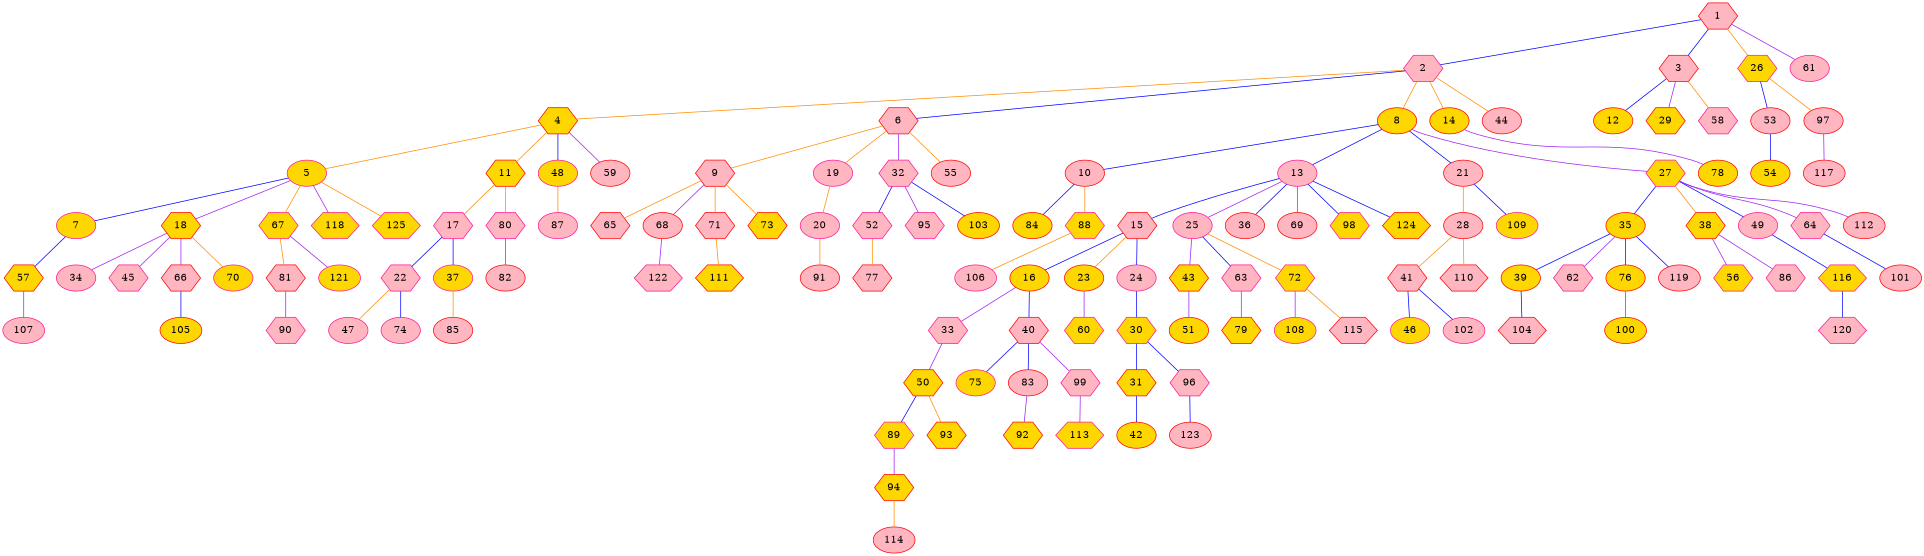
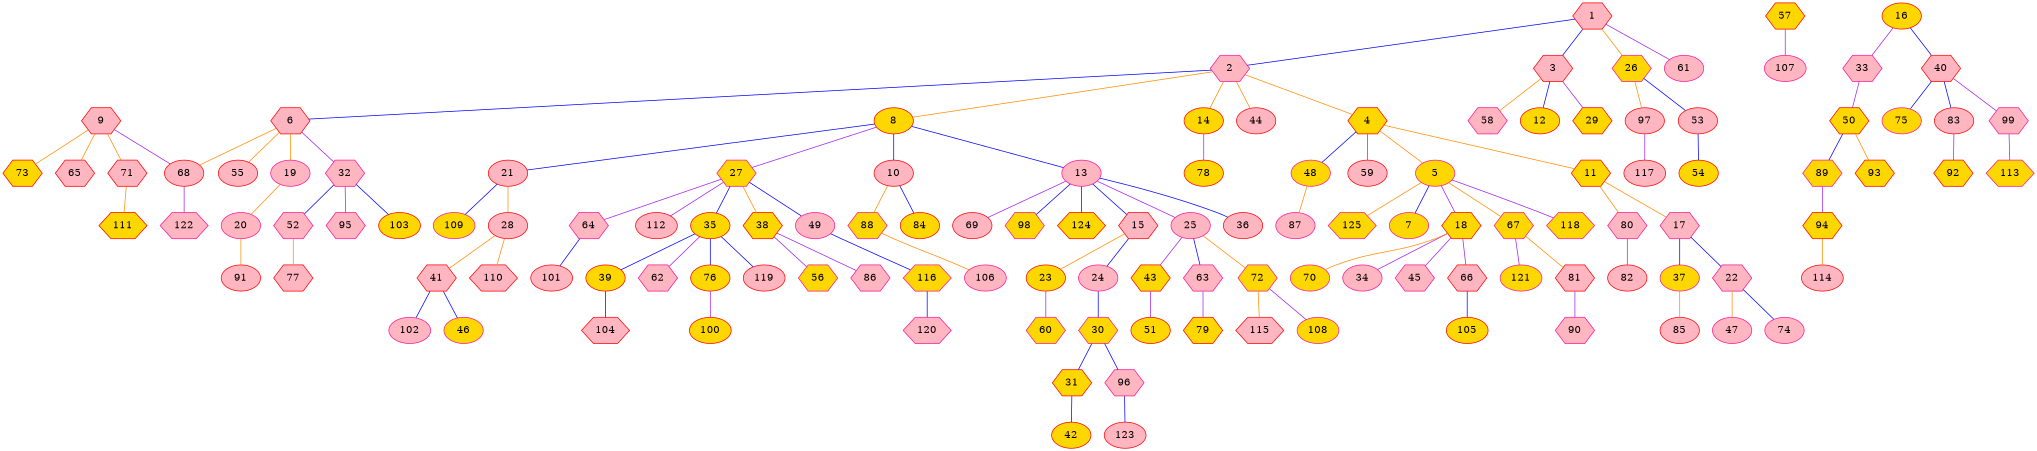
(807, 147) -> (238, 147)
(1084, 251) -> none
(50, 252) -> none
